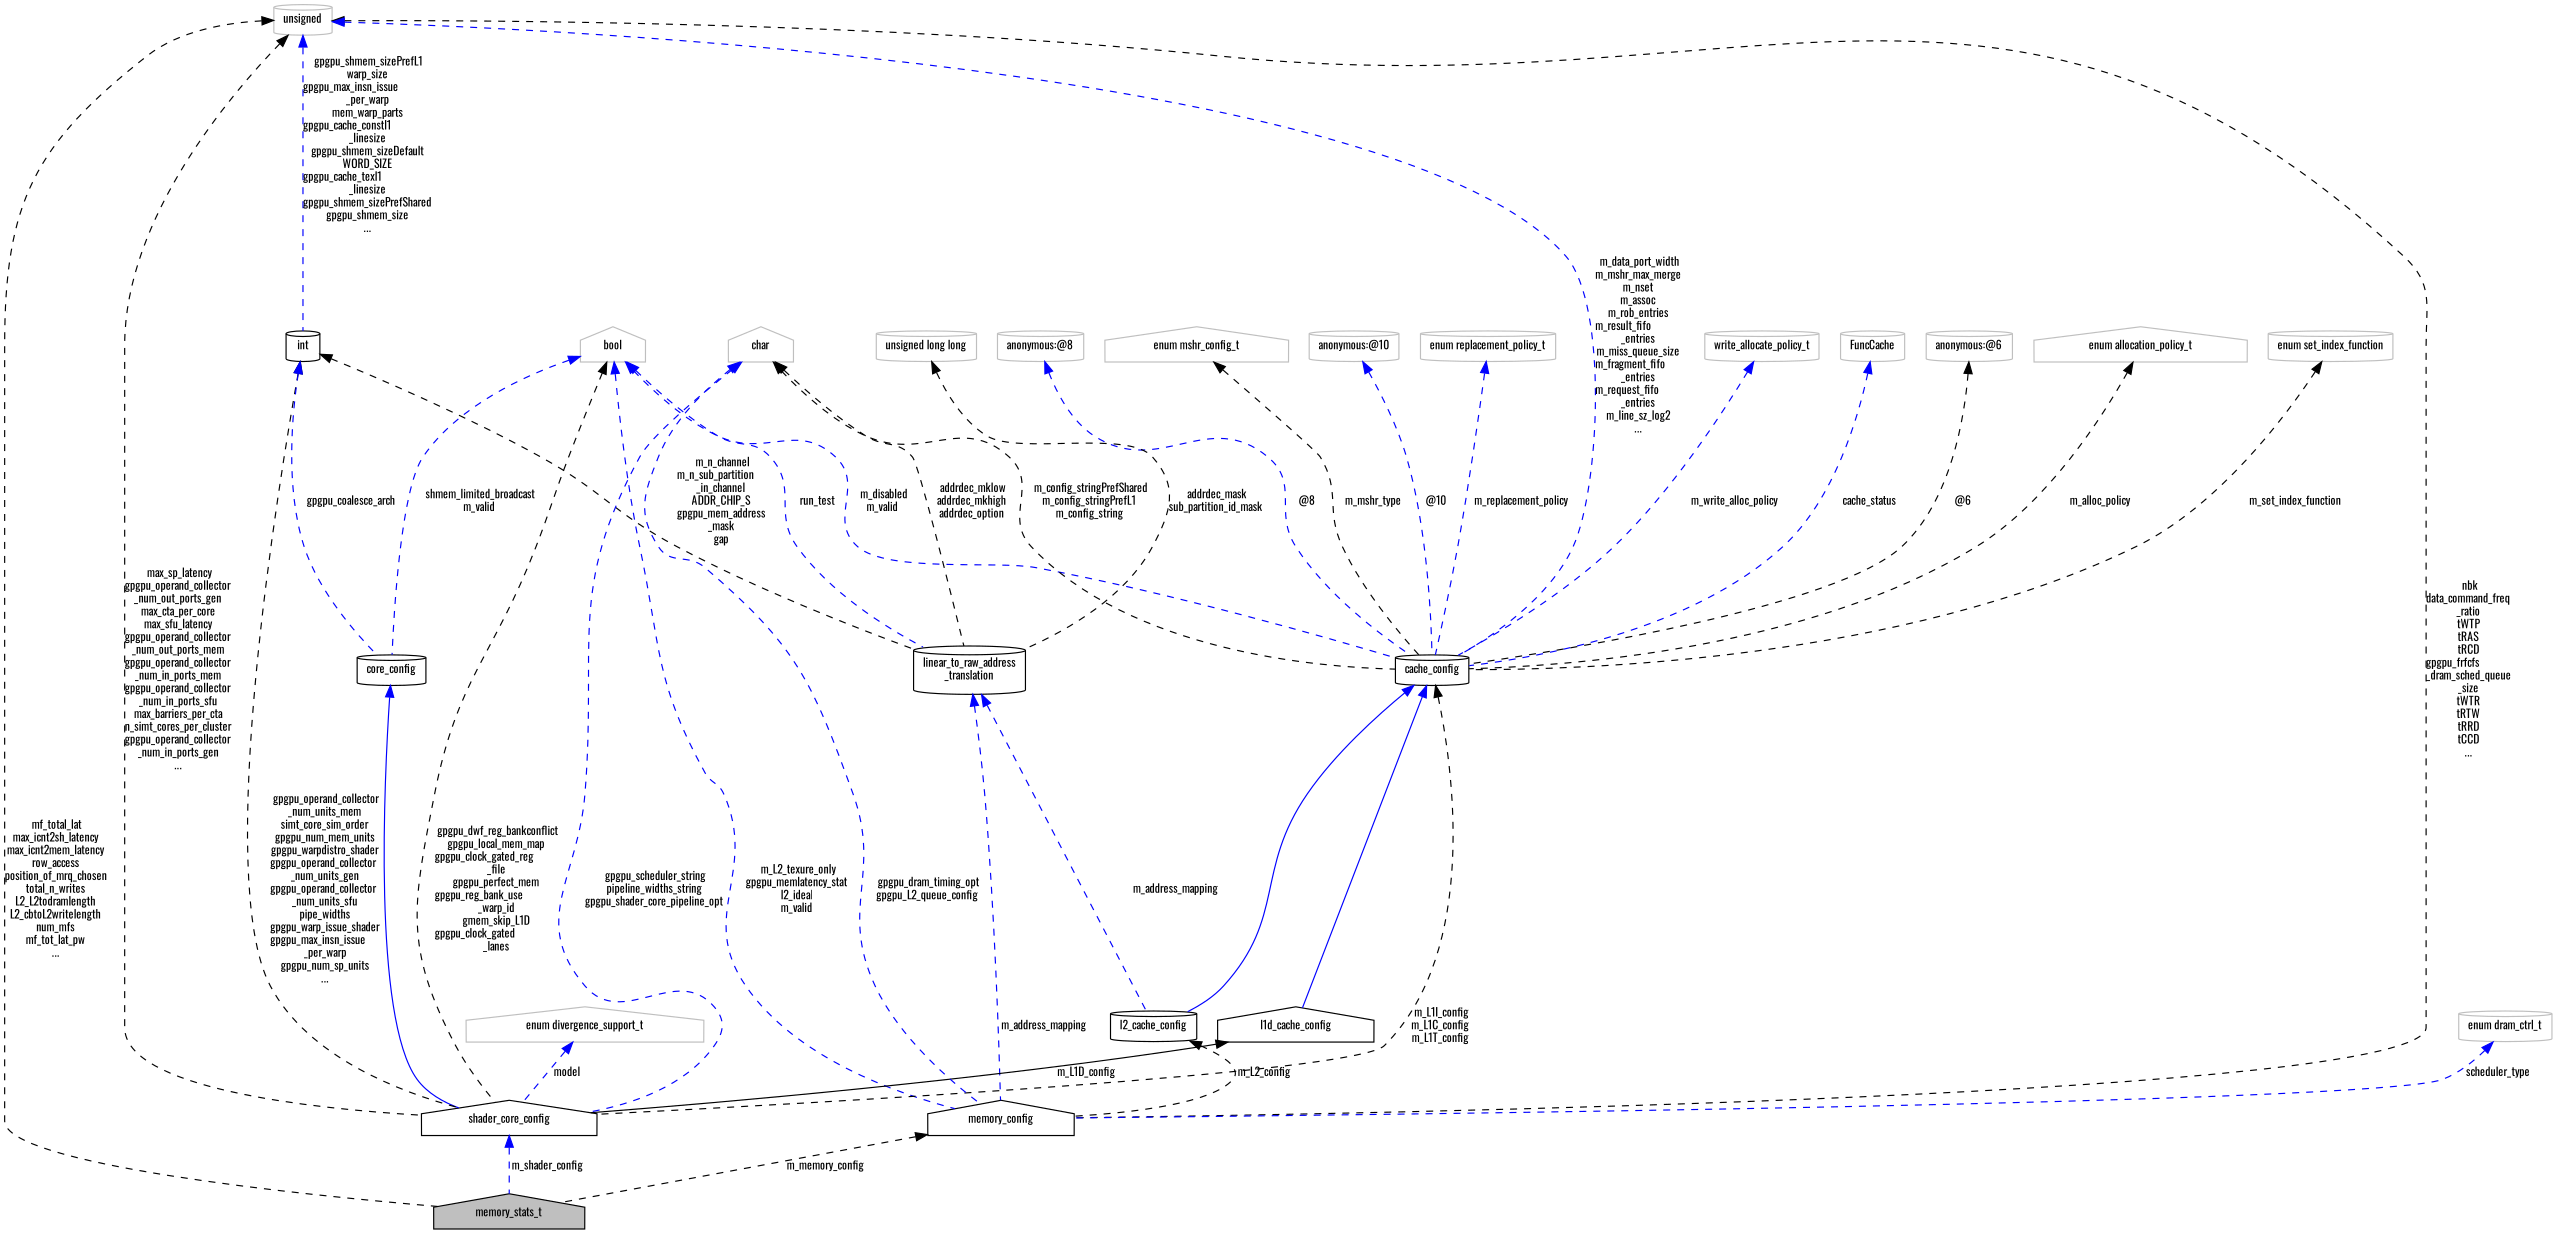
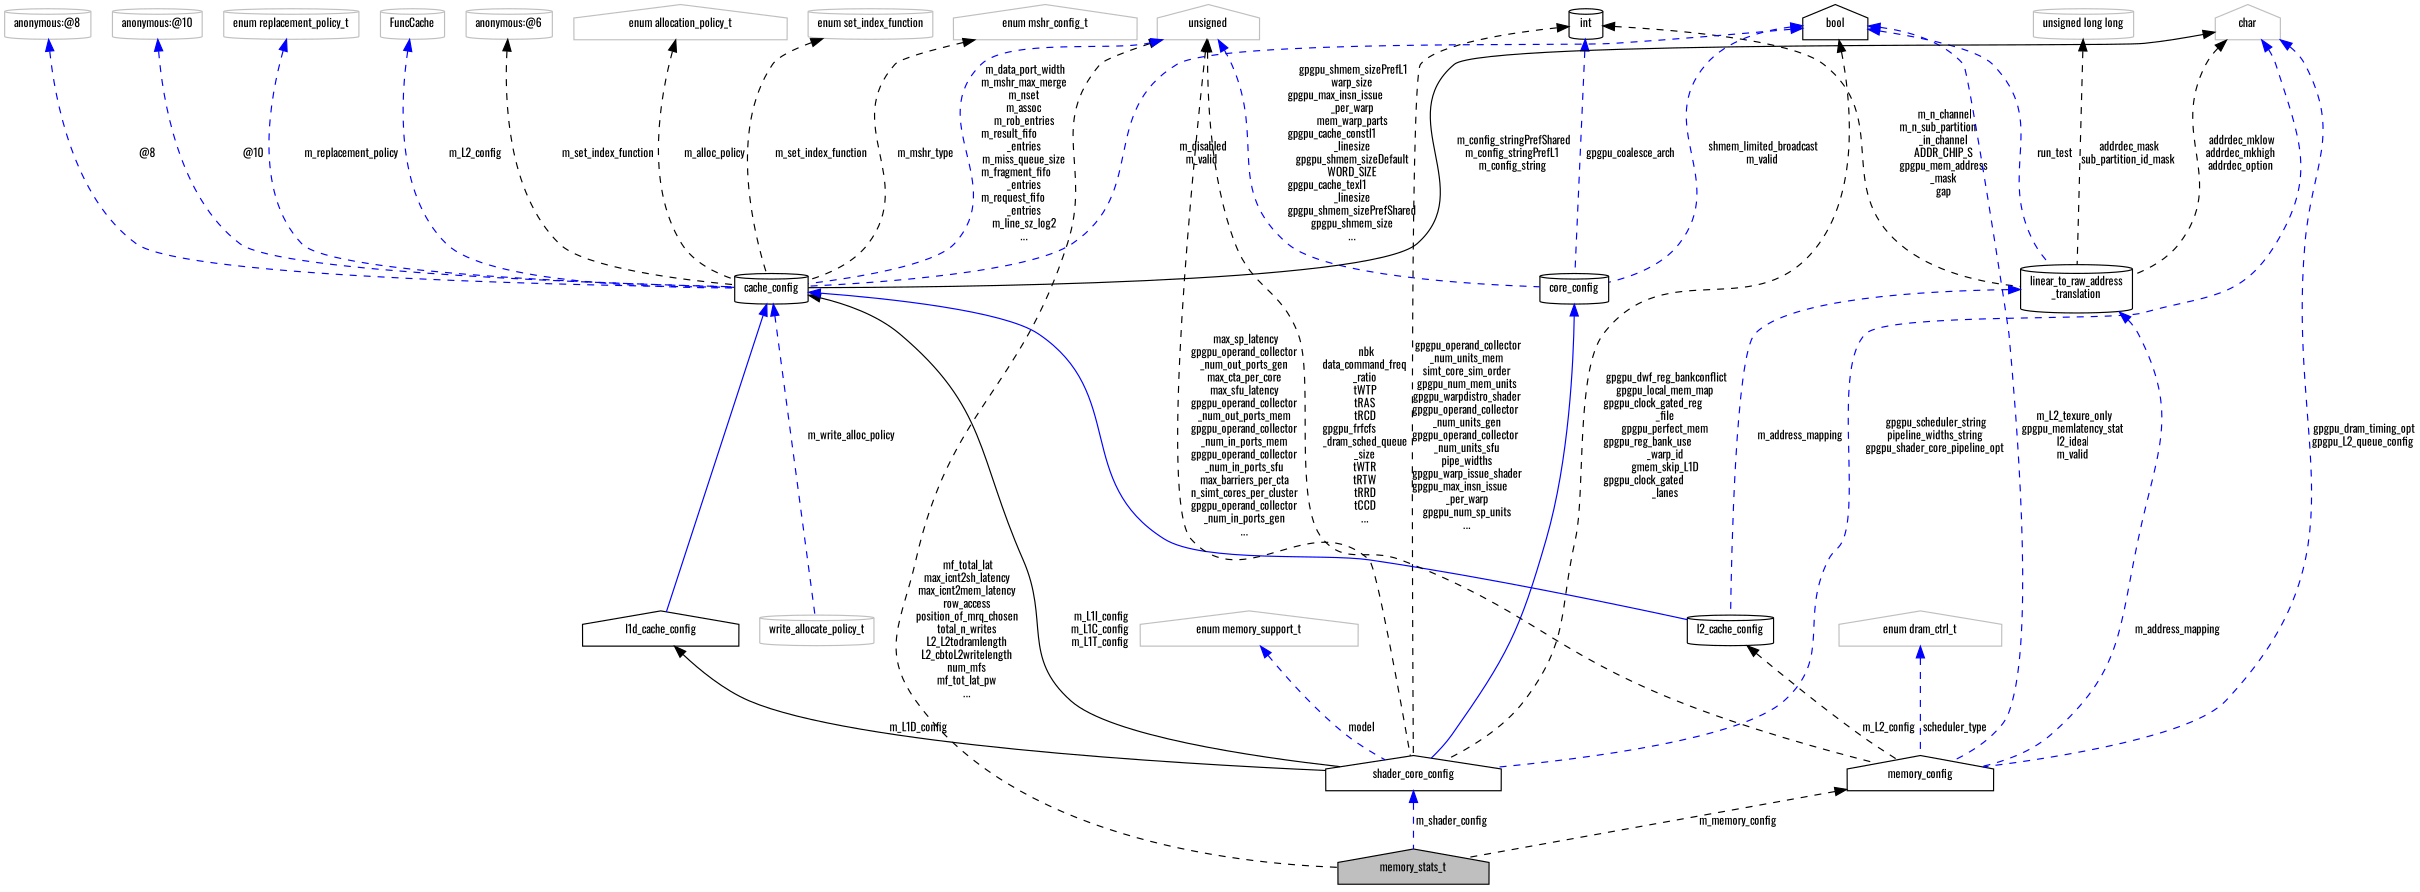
(303, 20) -> (1208, 24)
(303, 189) -> (1309, 256)
(613, 346) -> (1835, 24)
(1869, 502) -> (474, 154)
(1962, 502) -> (607, 154)
(1625, 536) -> (795, 465)
(1046, 560) -> (1437, 86)
(585, 1026) -> (1249, 630)
(2505, 1026) -> (1920, 630)
(1175, 1077) -> (1034, 599)
